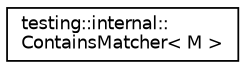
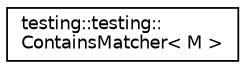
(123, 34) -> (123, 34)
